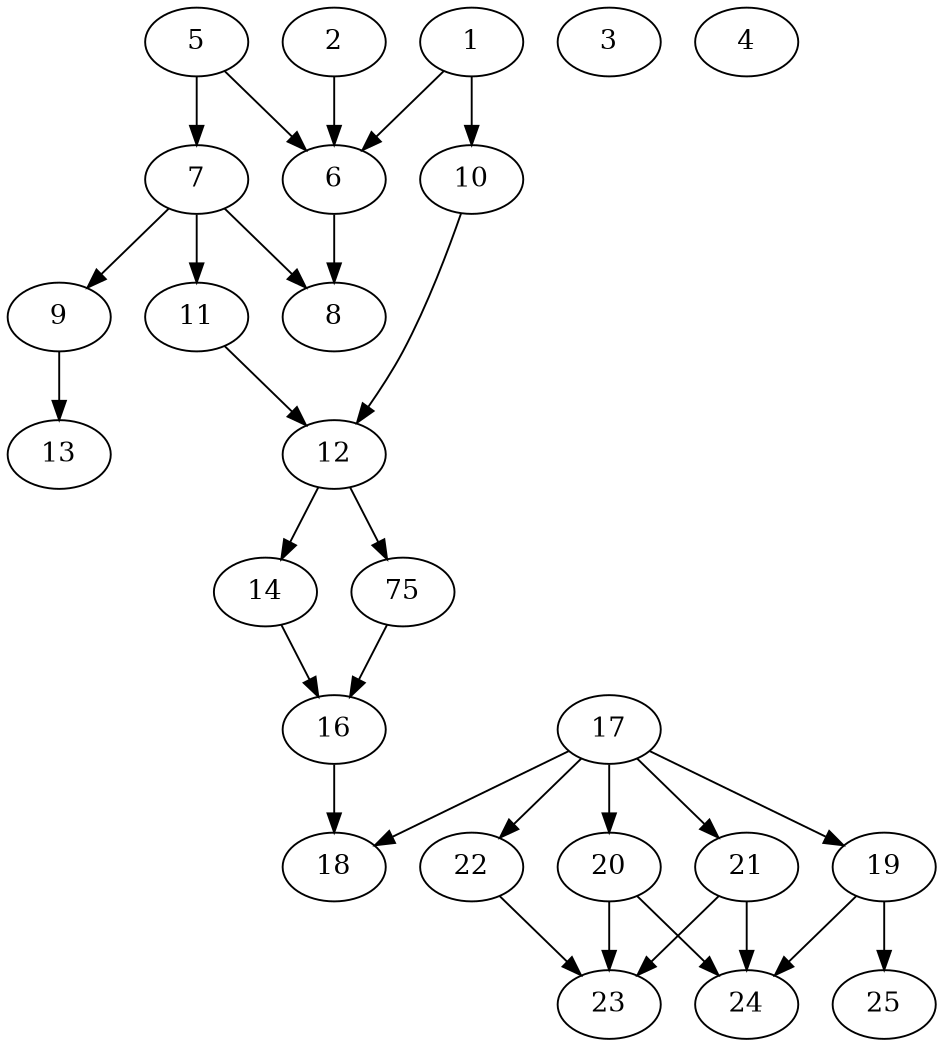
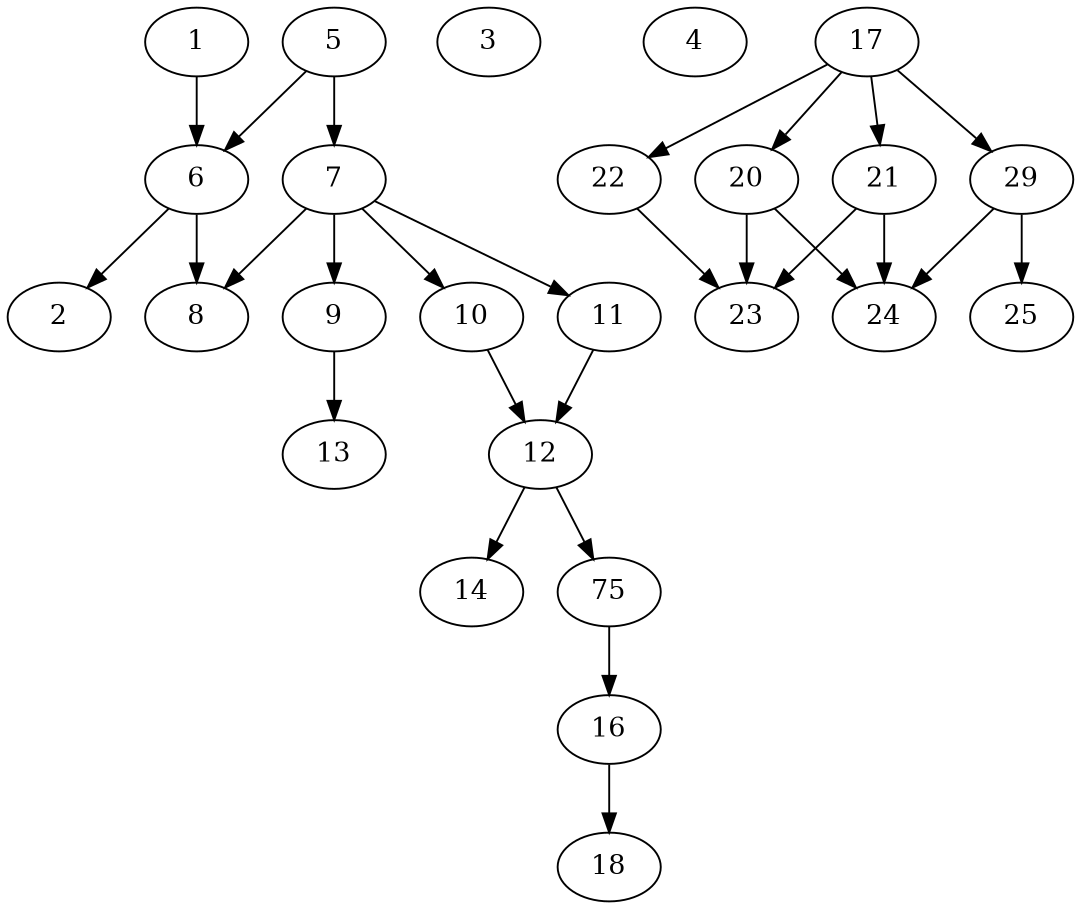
(334, 101) -> (135, 241)
(472, 101) -> (396, 241)
(295, 652) -> none
(481, 794) -> none
(884, 867) -> (1022, 180)
